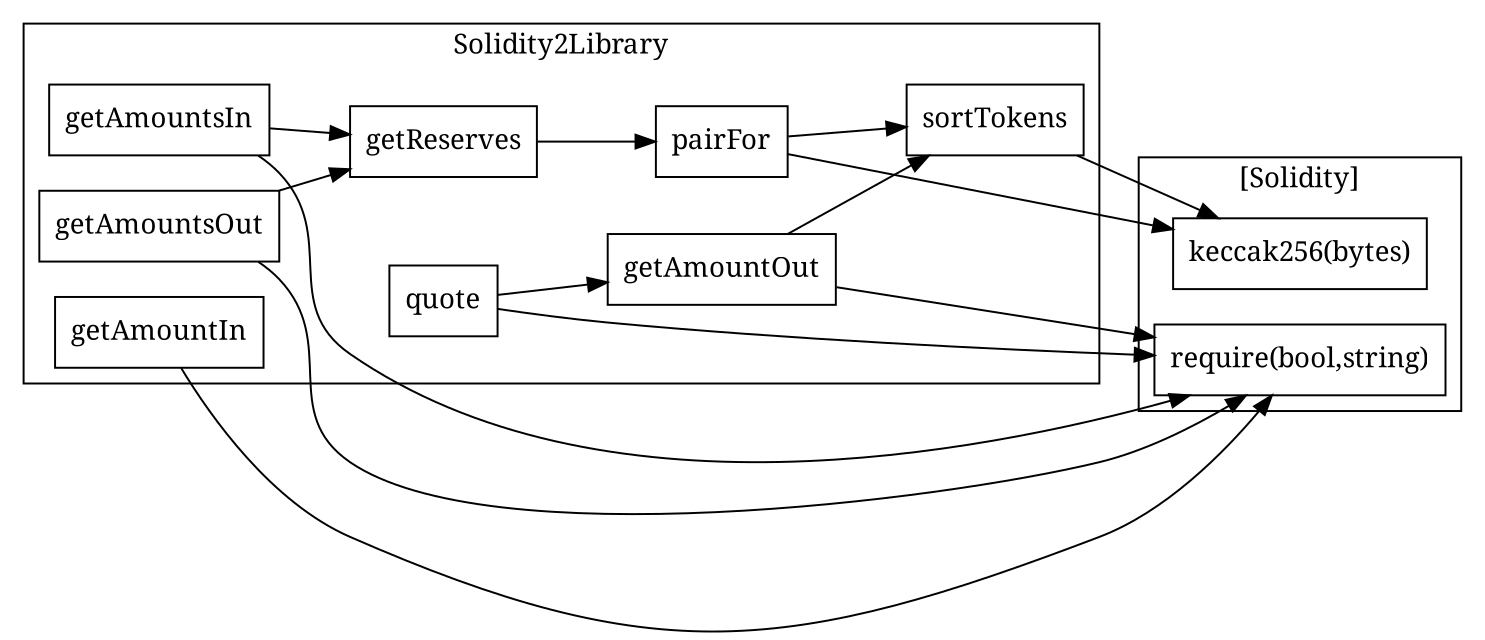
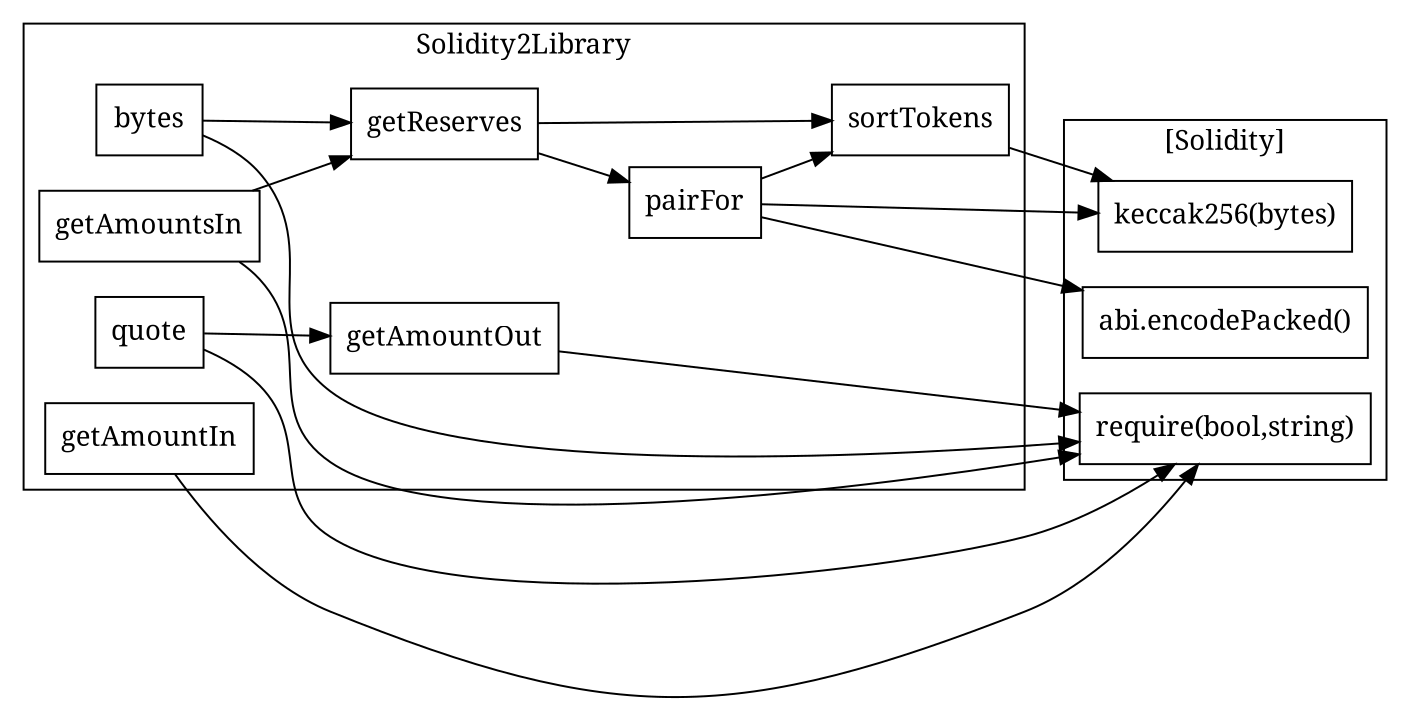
(849, 200) -> (675, 122)
(159, 226) -> (149, 120)
none -> (1225, 323)
